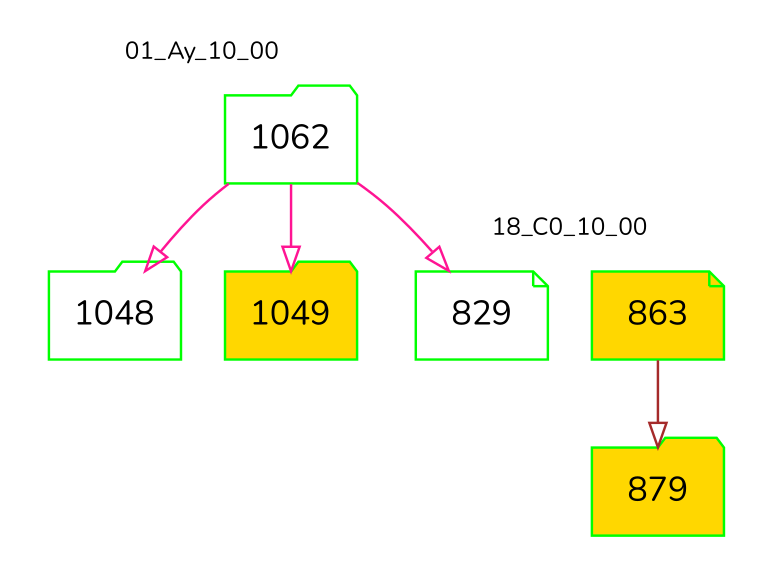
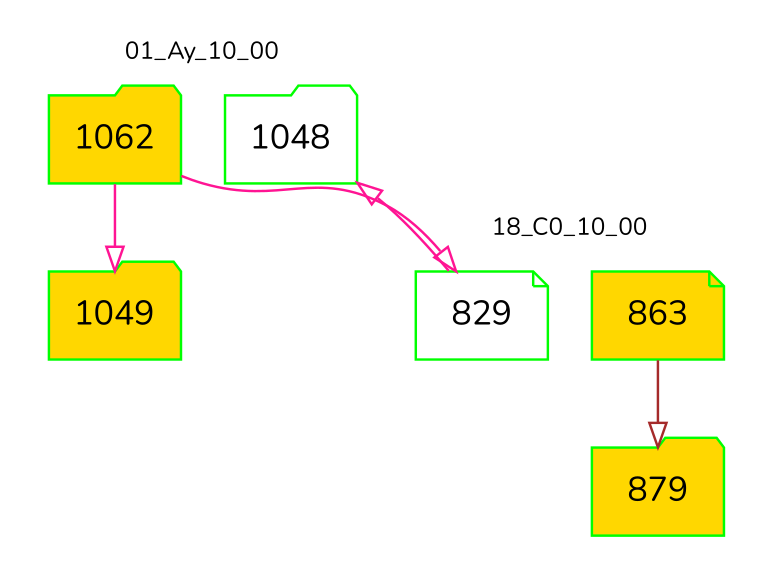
(291, 139) -> (115, 139)
(193, 216) -> (415, 233)
